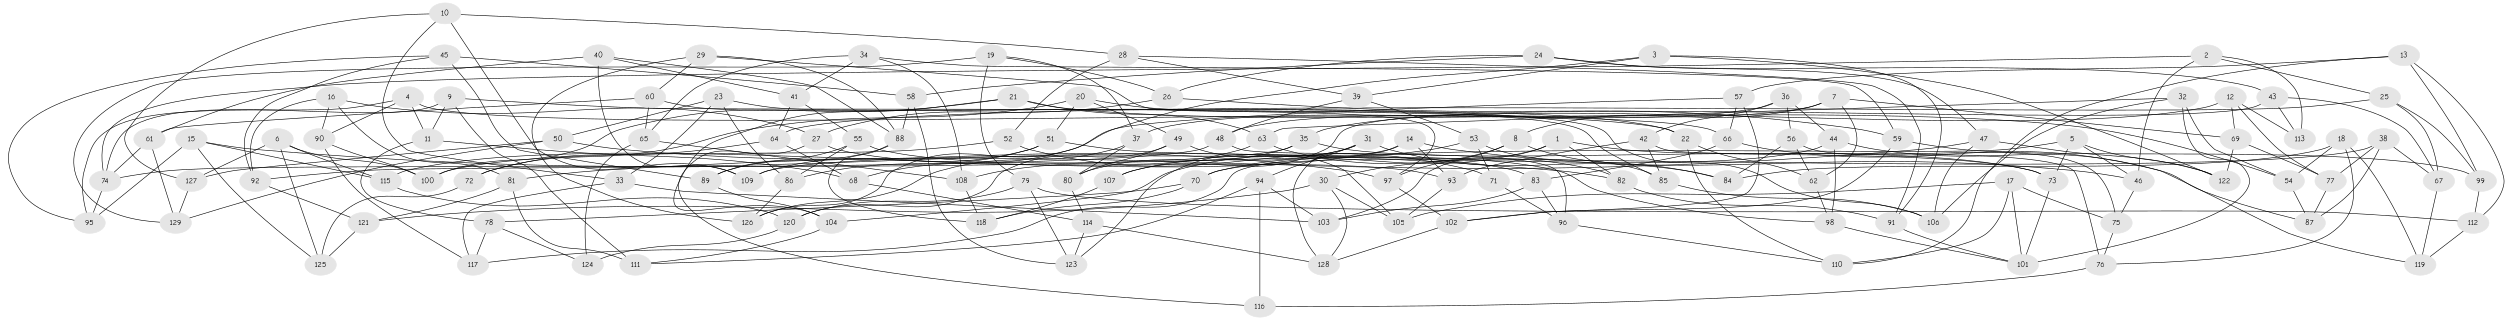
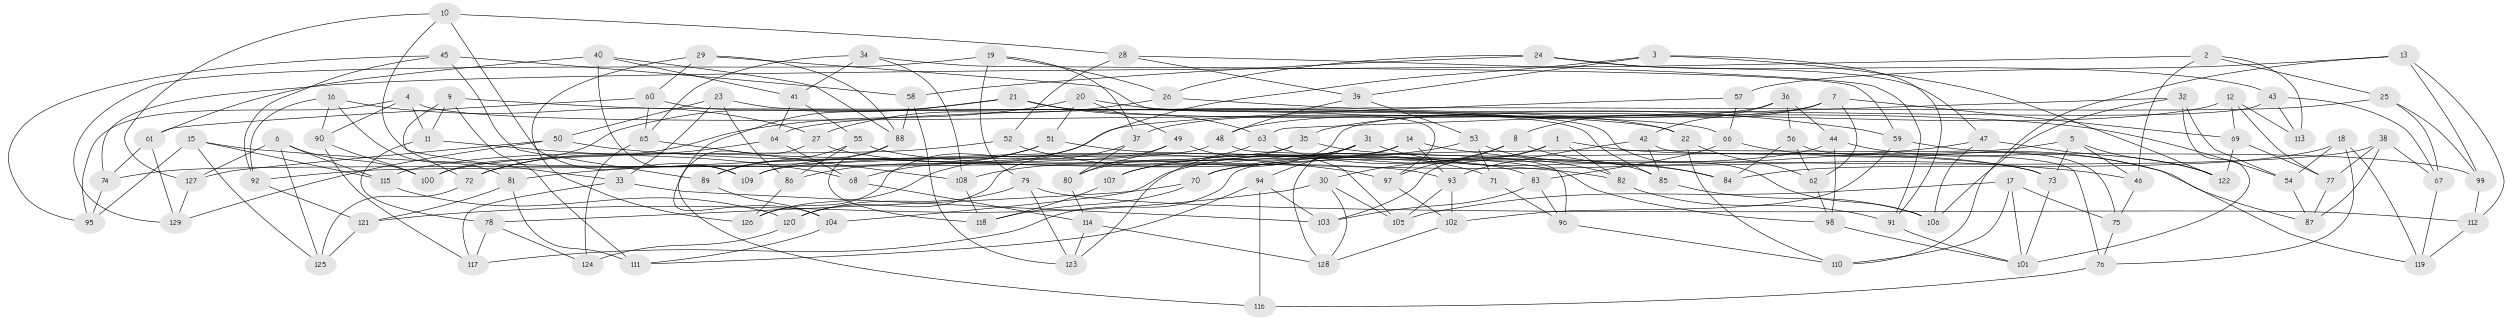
(258, 110) -> (403, 138)
(1681, 205) -> (1452, 200)
